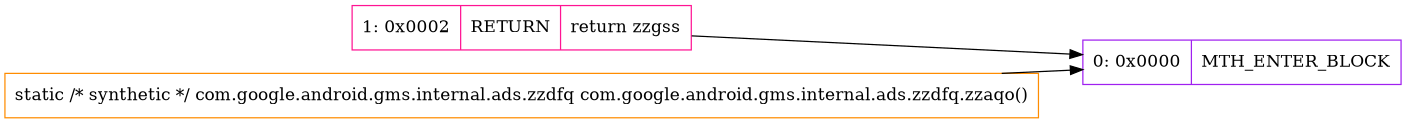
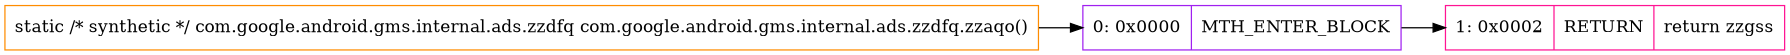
(881, 45) -> (1417, 28)
